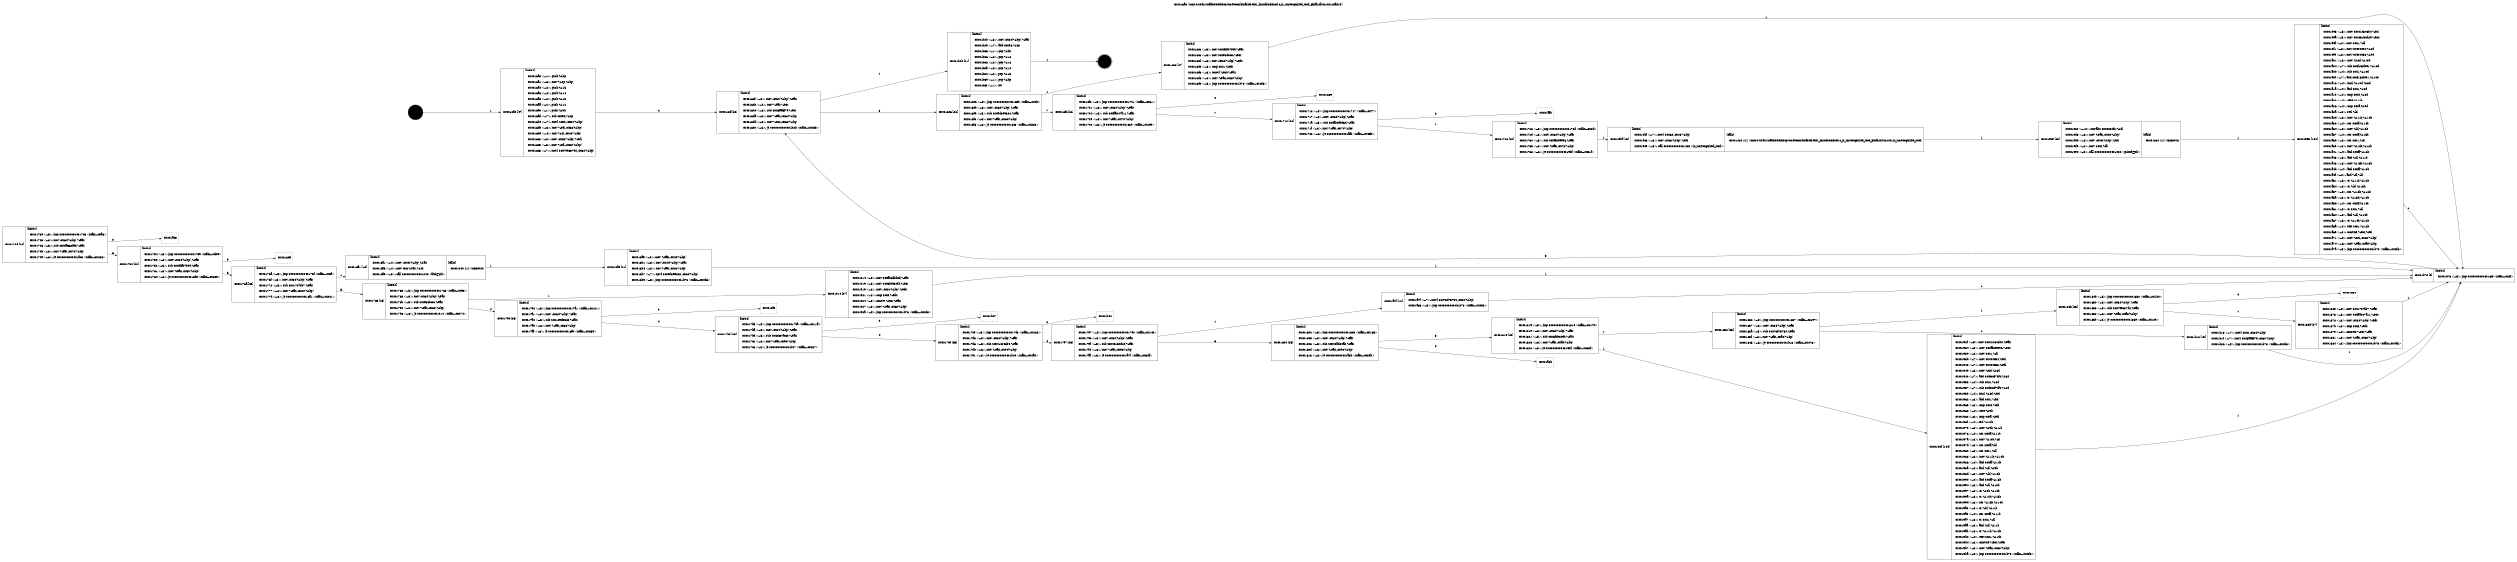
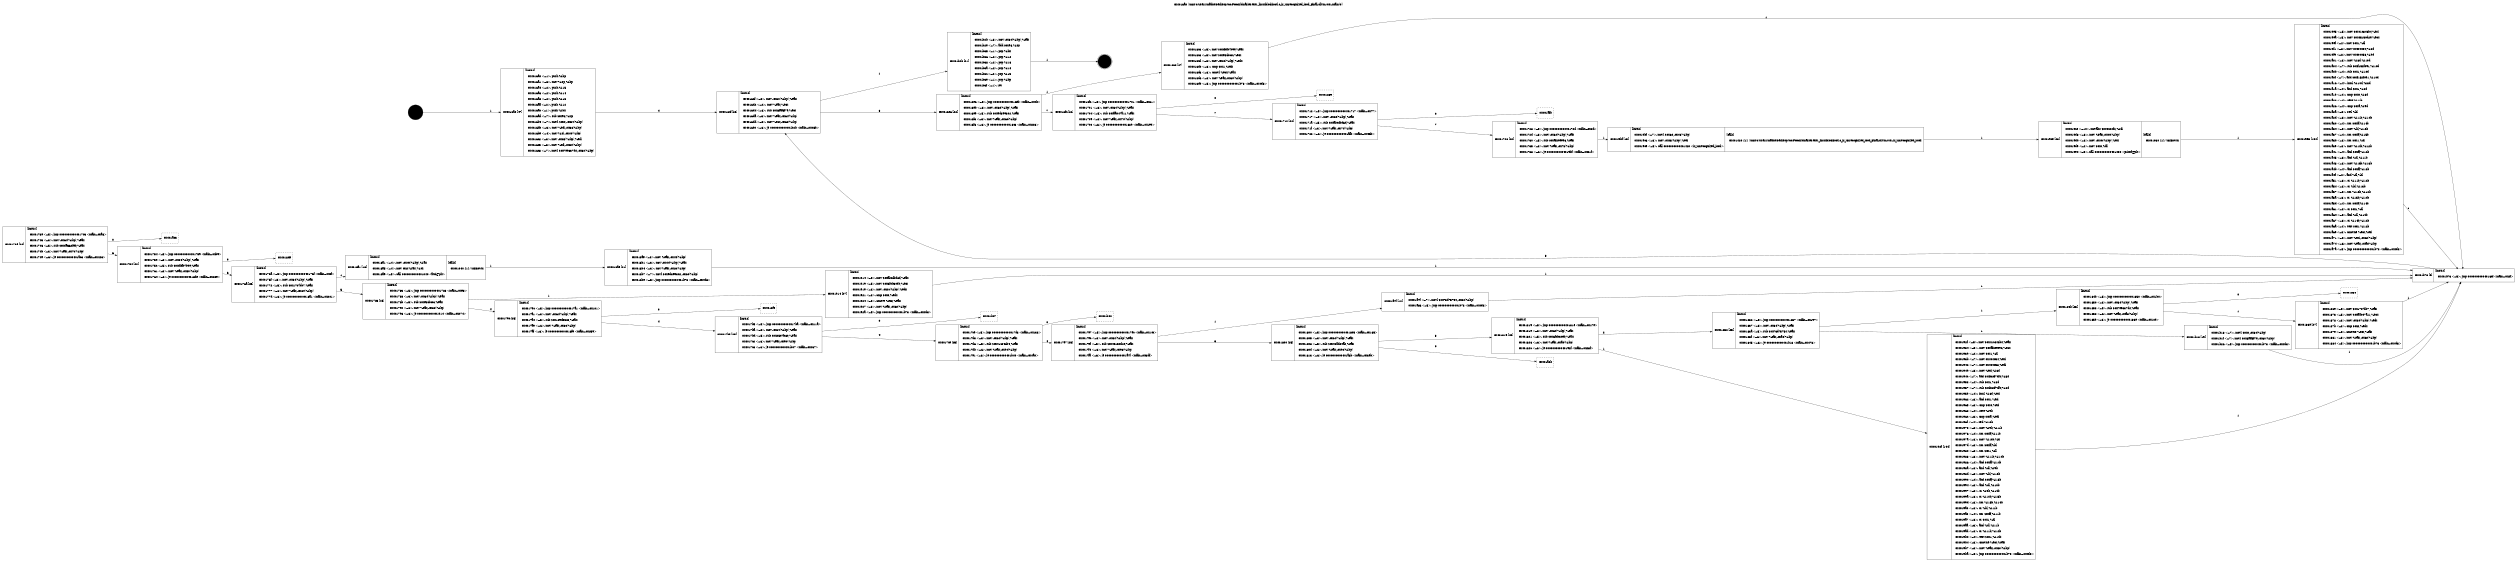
(1603, 333) -> (1603, 333)
